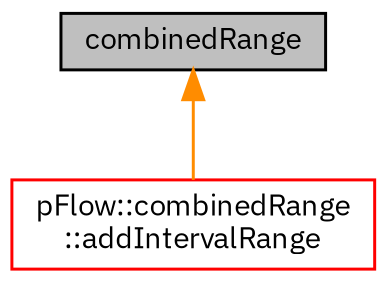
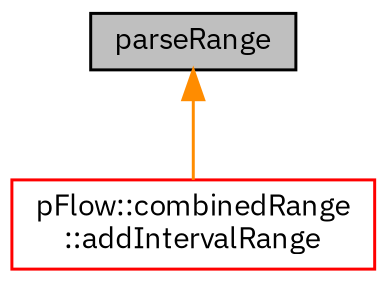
(193, 42) -> (193, 42)
